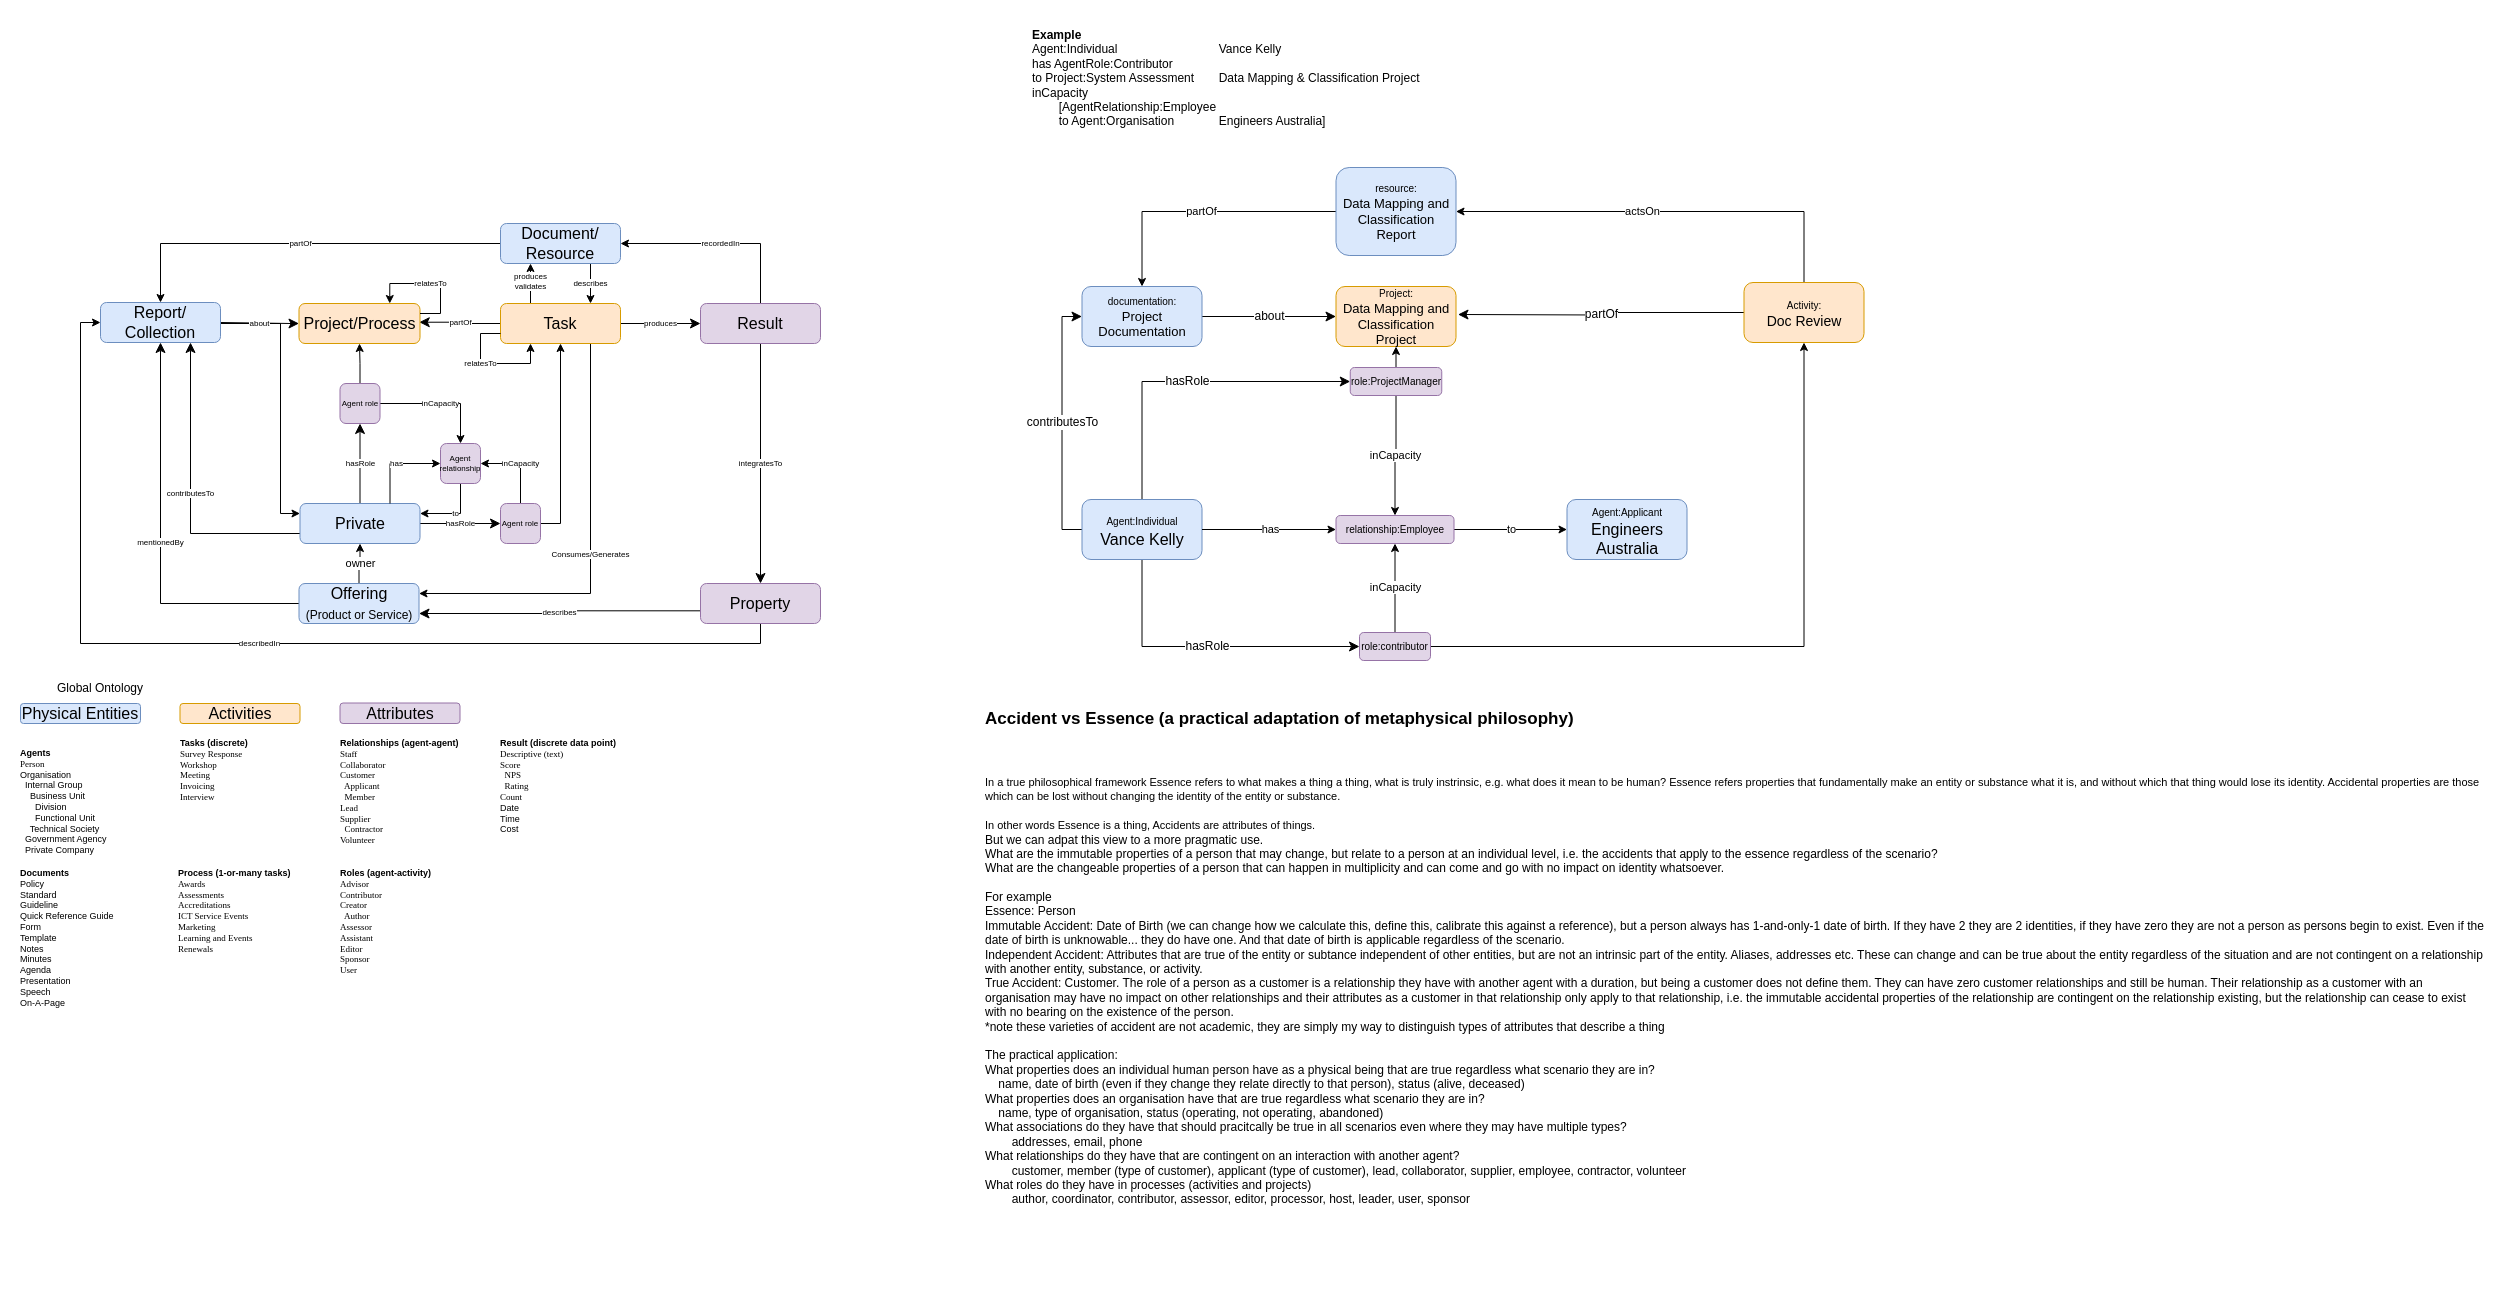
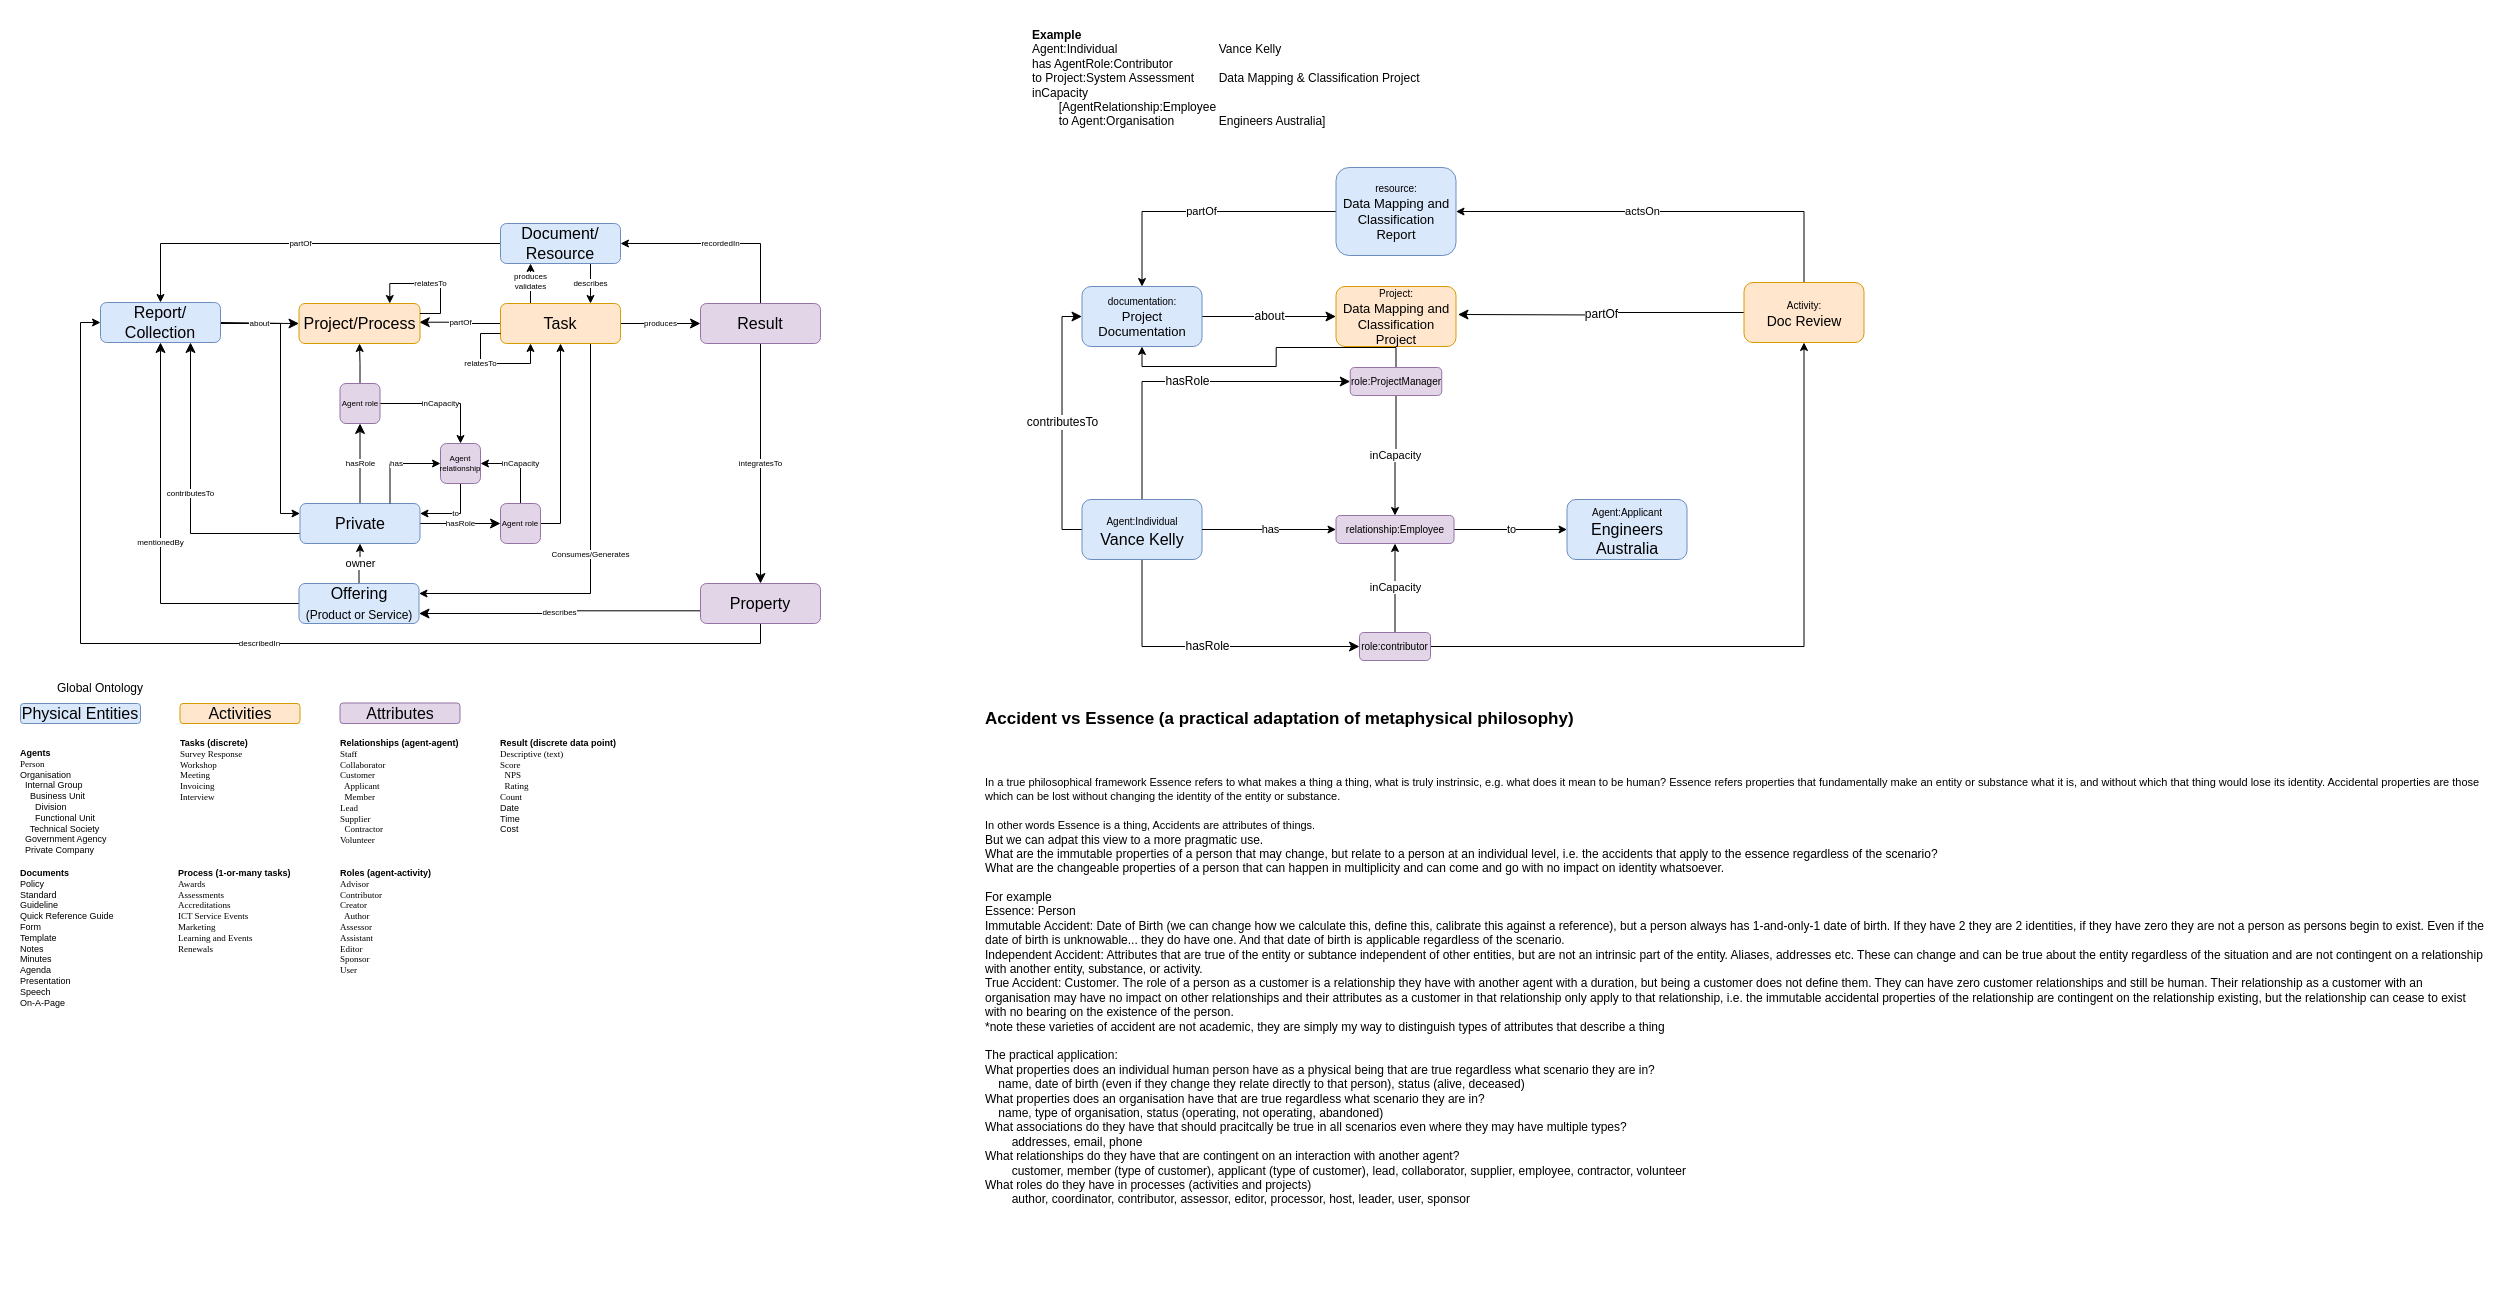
(1396, 355) -> (1276, 367)
